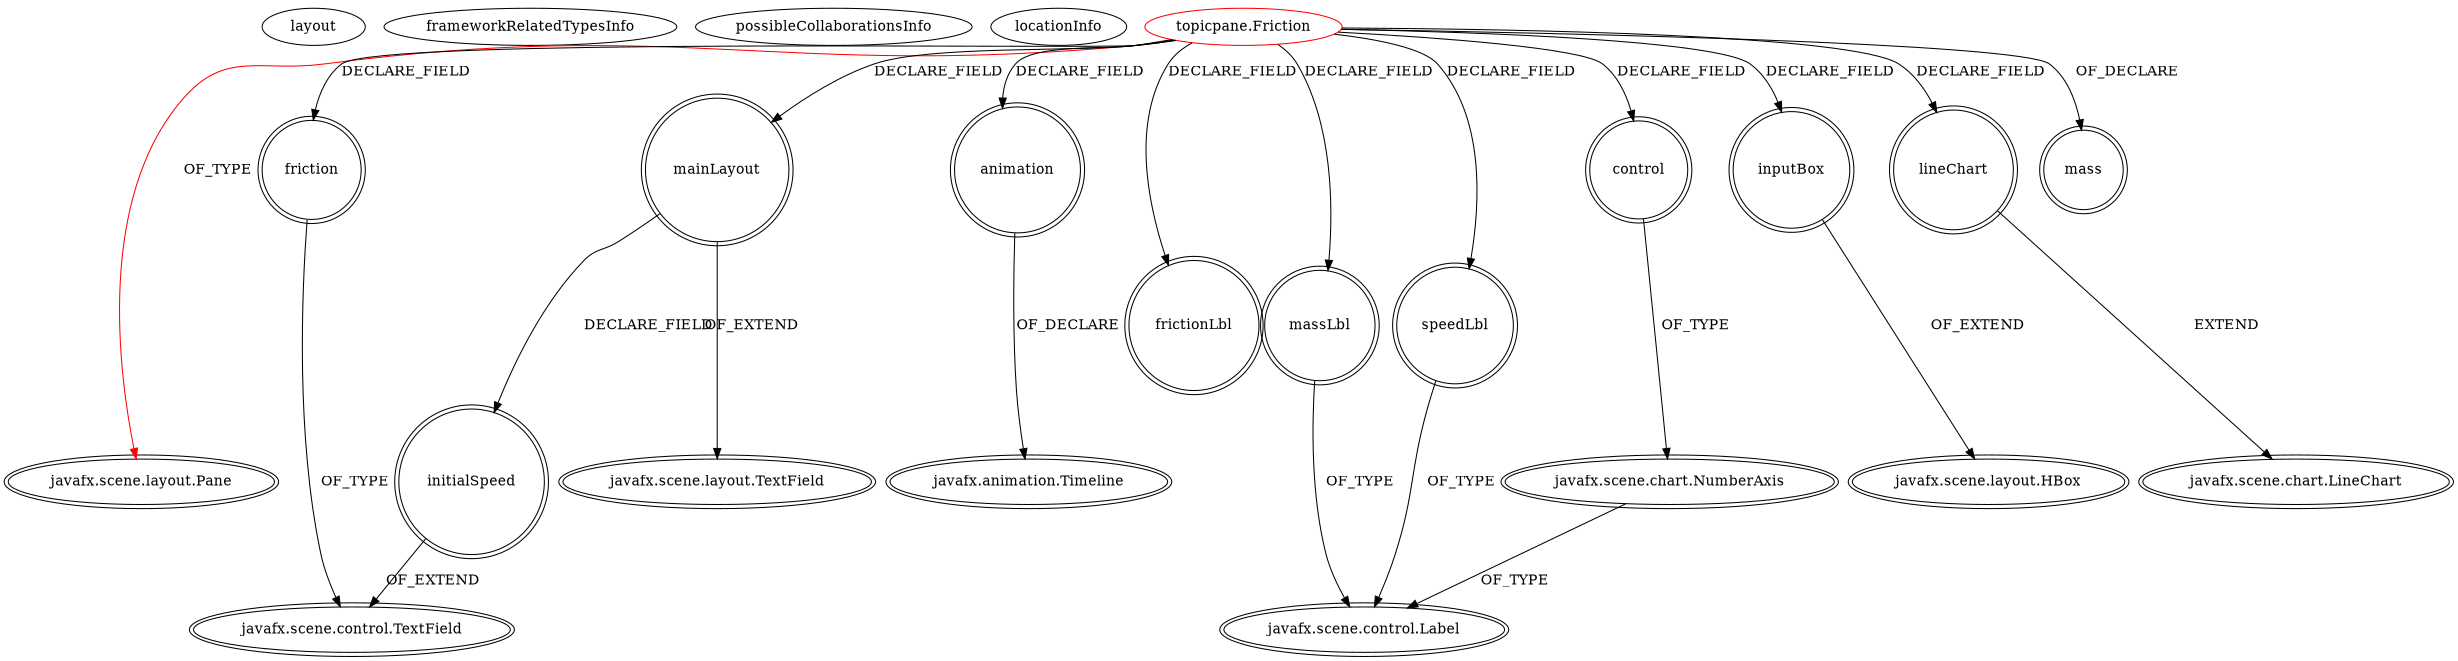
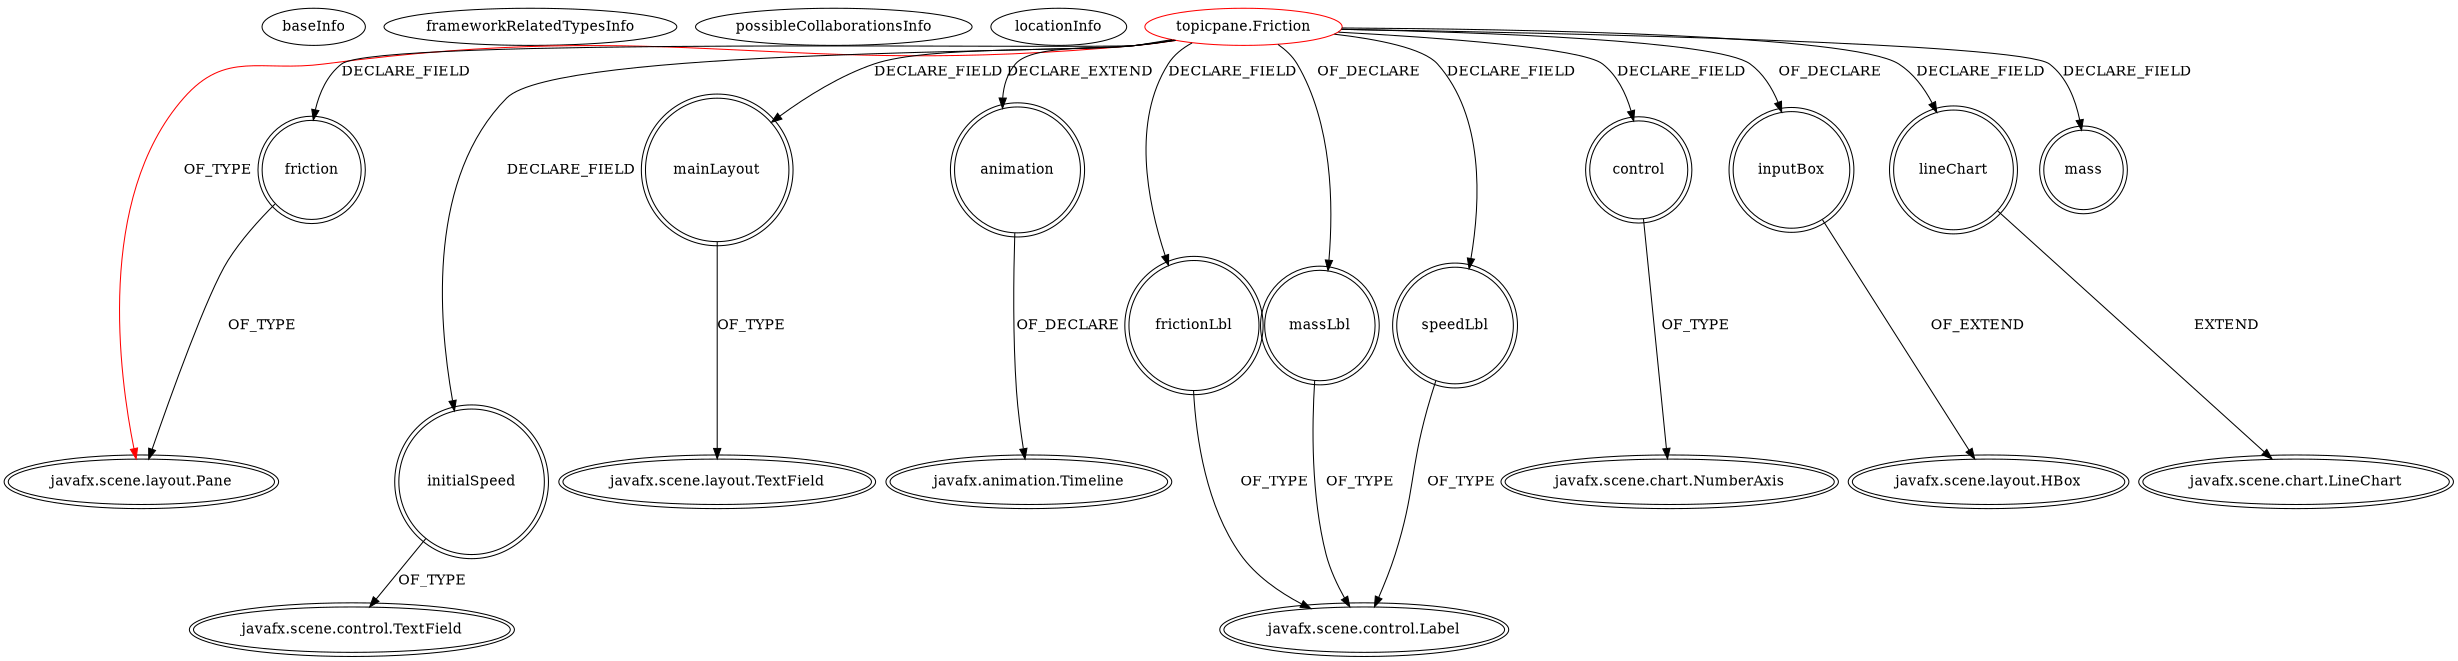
(314, 27) -> (314, 27)
(1080, 72) -> (1080, 72)
(1369, 72) -> (1369, 72)
(1830, 72) -> (1830, 72)
(2127, 72) -> (2127, 72)
(559, 290) -> (680, 64)
(752, 326) -> (752, 326)
(304, 410) -> (200, 319)
(1521, 554) -> (1218, 514)
(433, 581) -> (433, 581)
